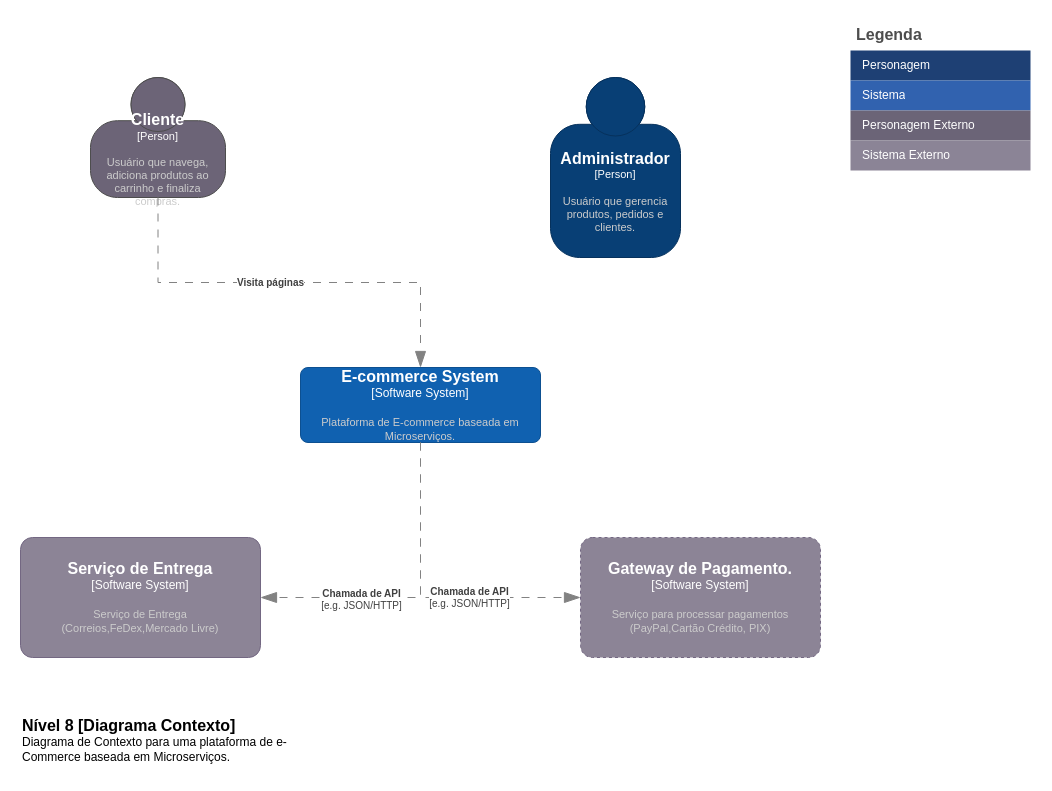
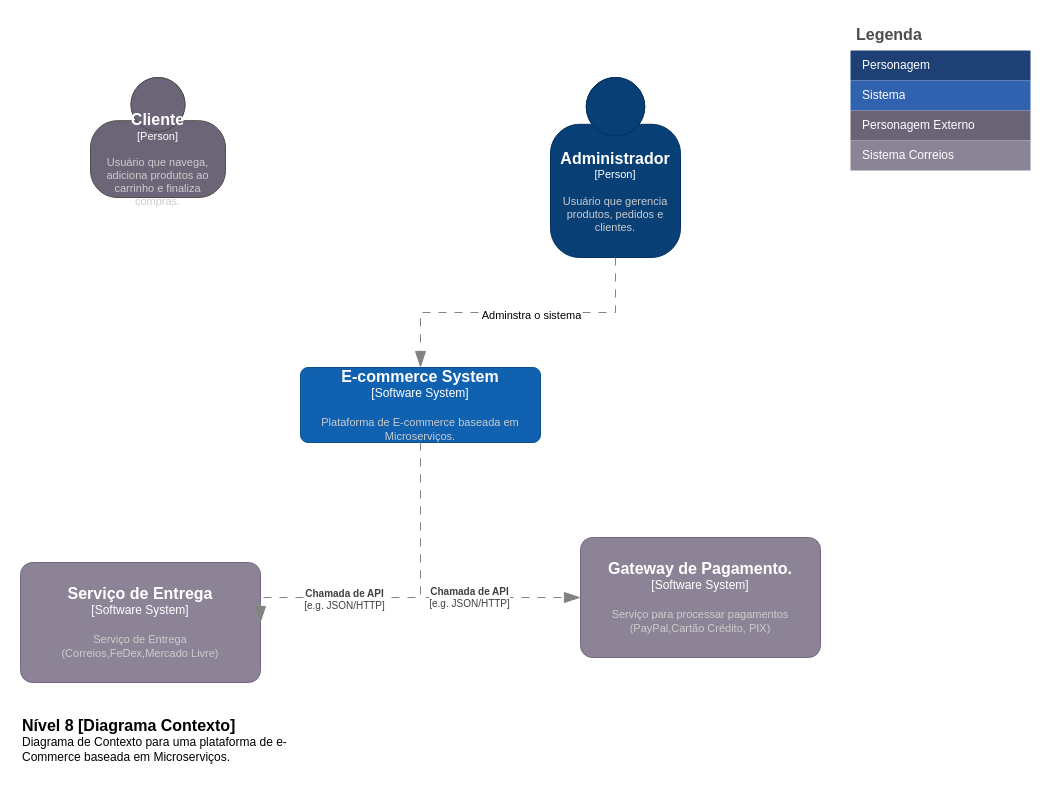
(910, 156) -> (912, 156)
(301, 283) -> none
none -> (531, 313)
(141, 598) -> (141, 623)
(701, 598) -> (701, 598)
